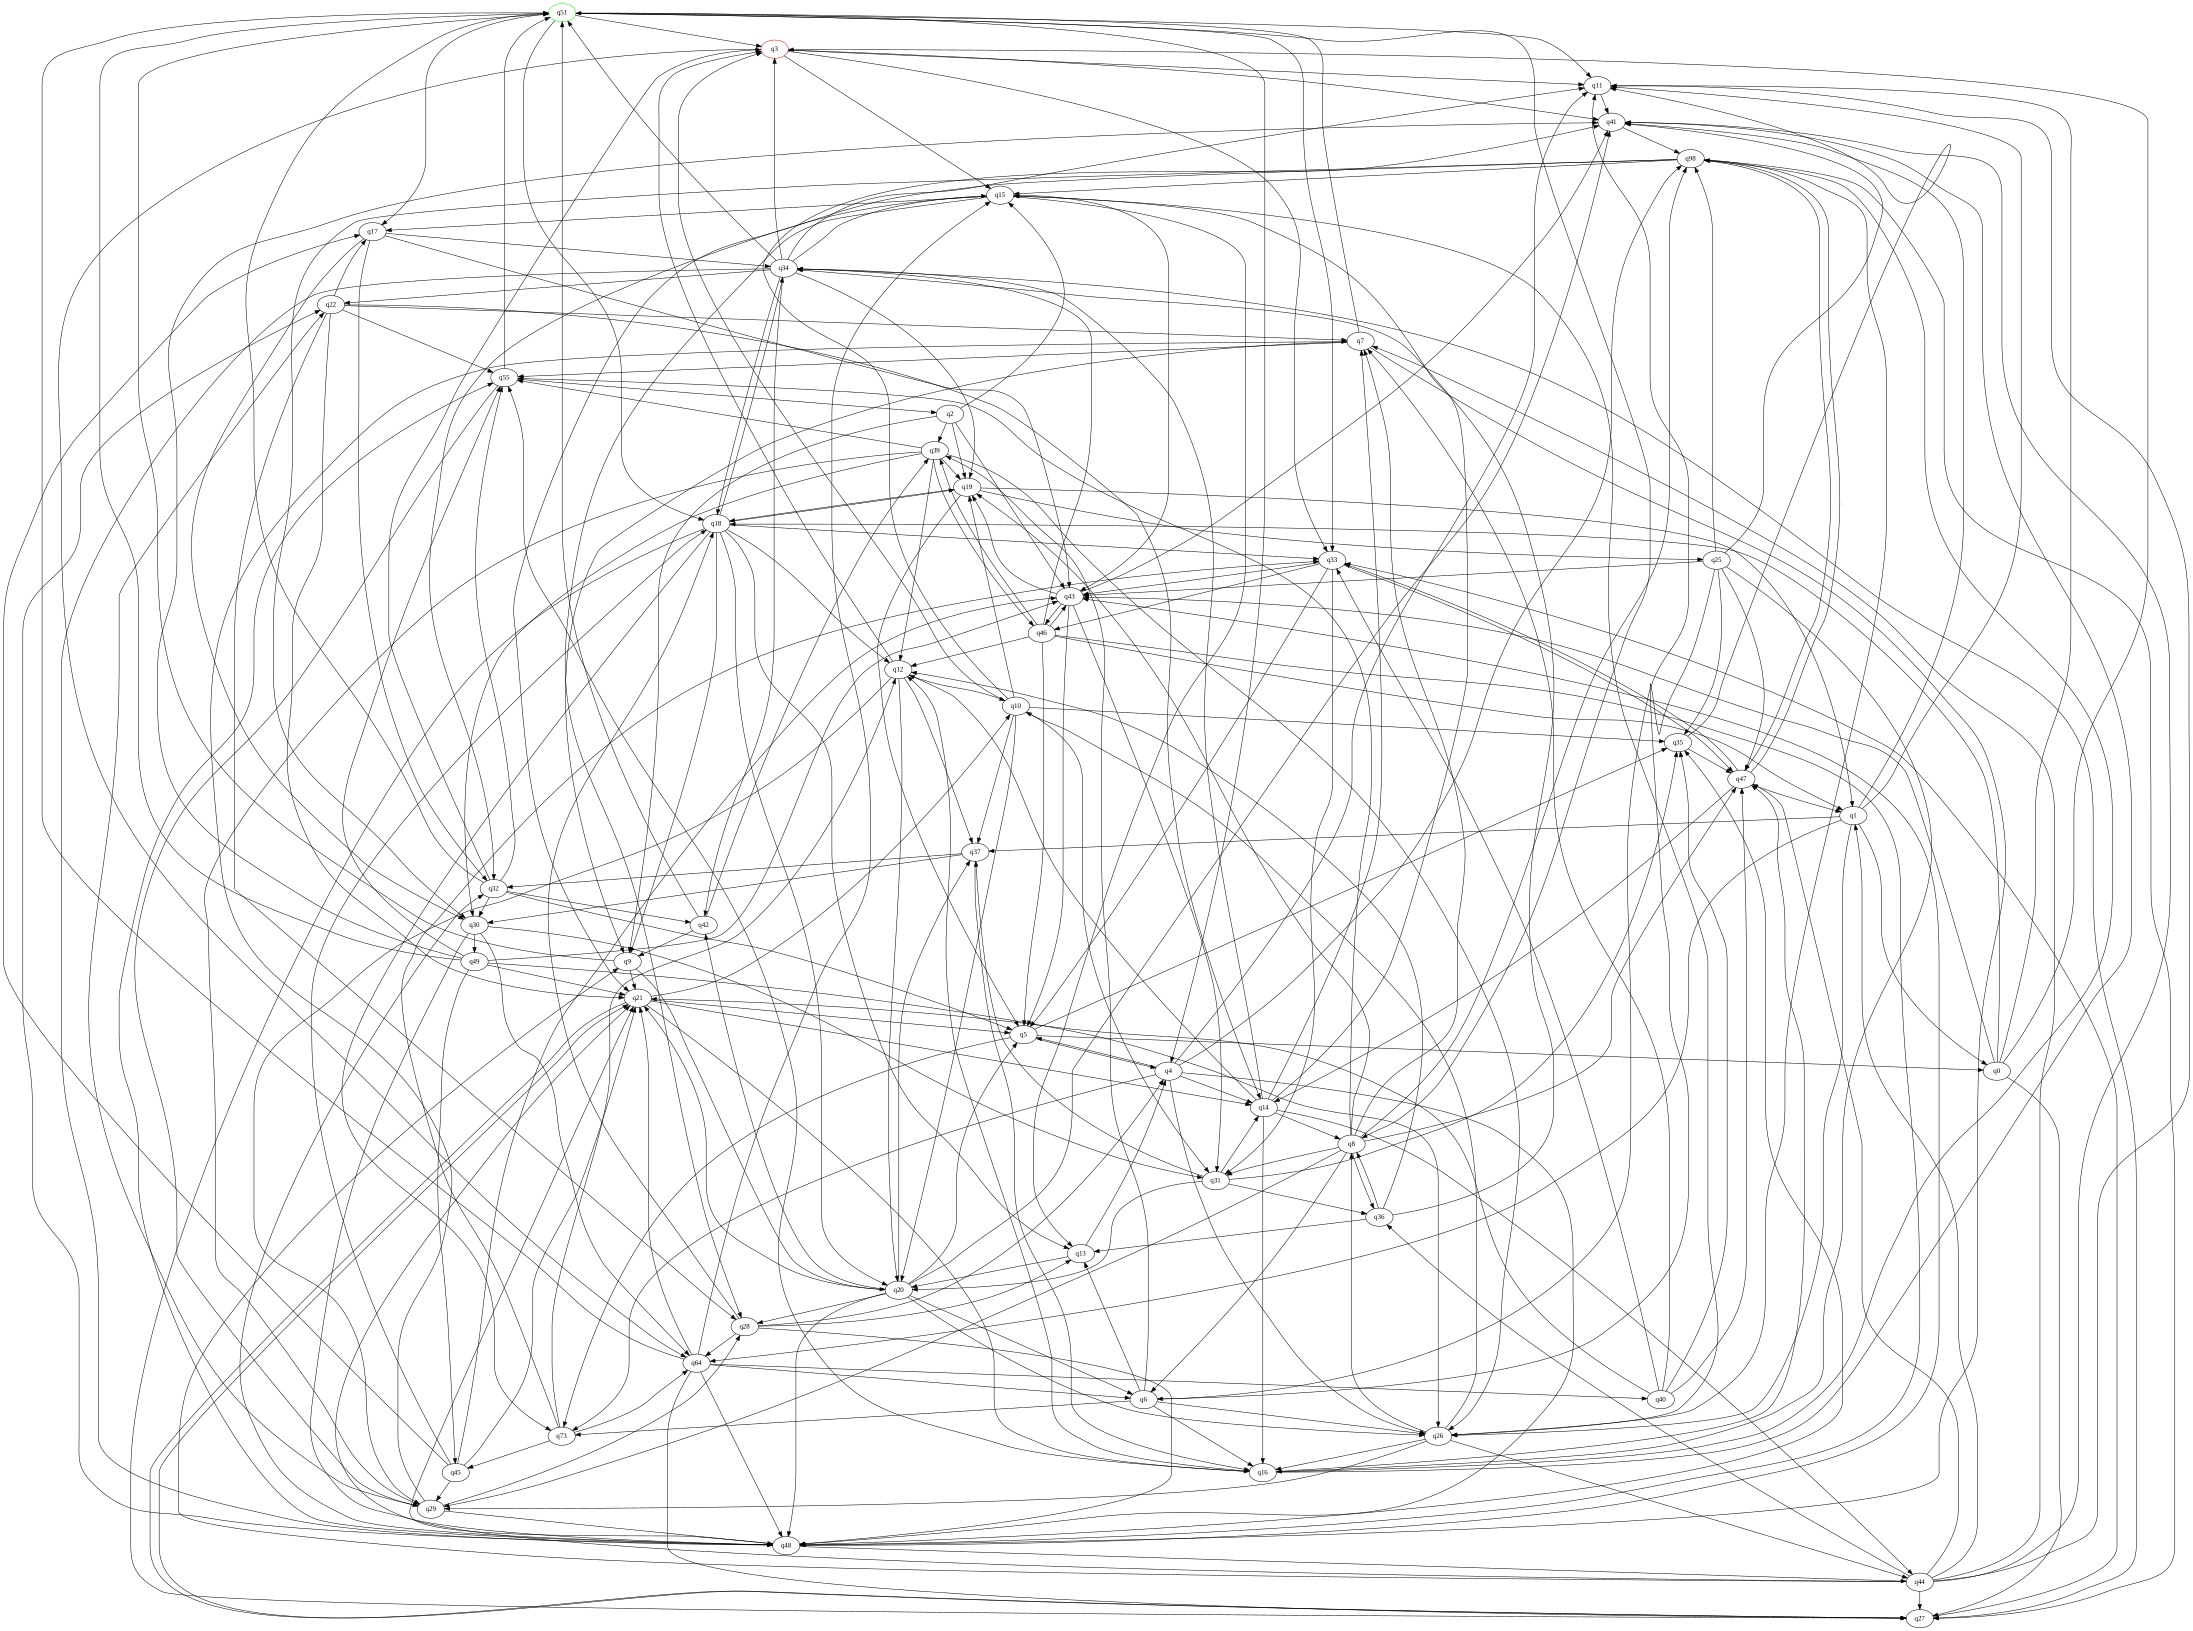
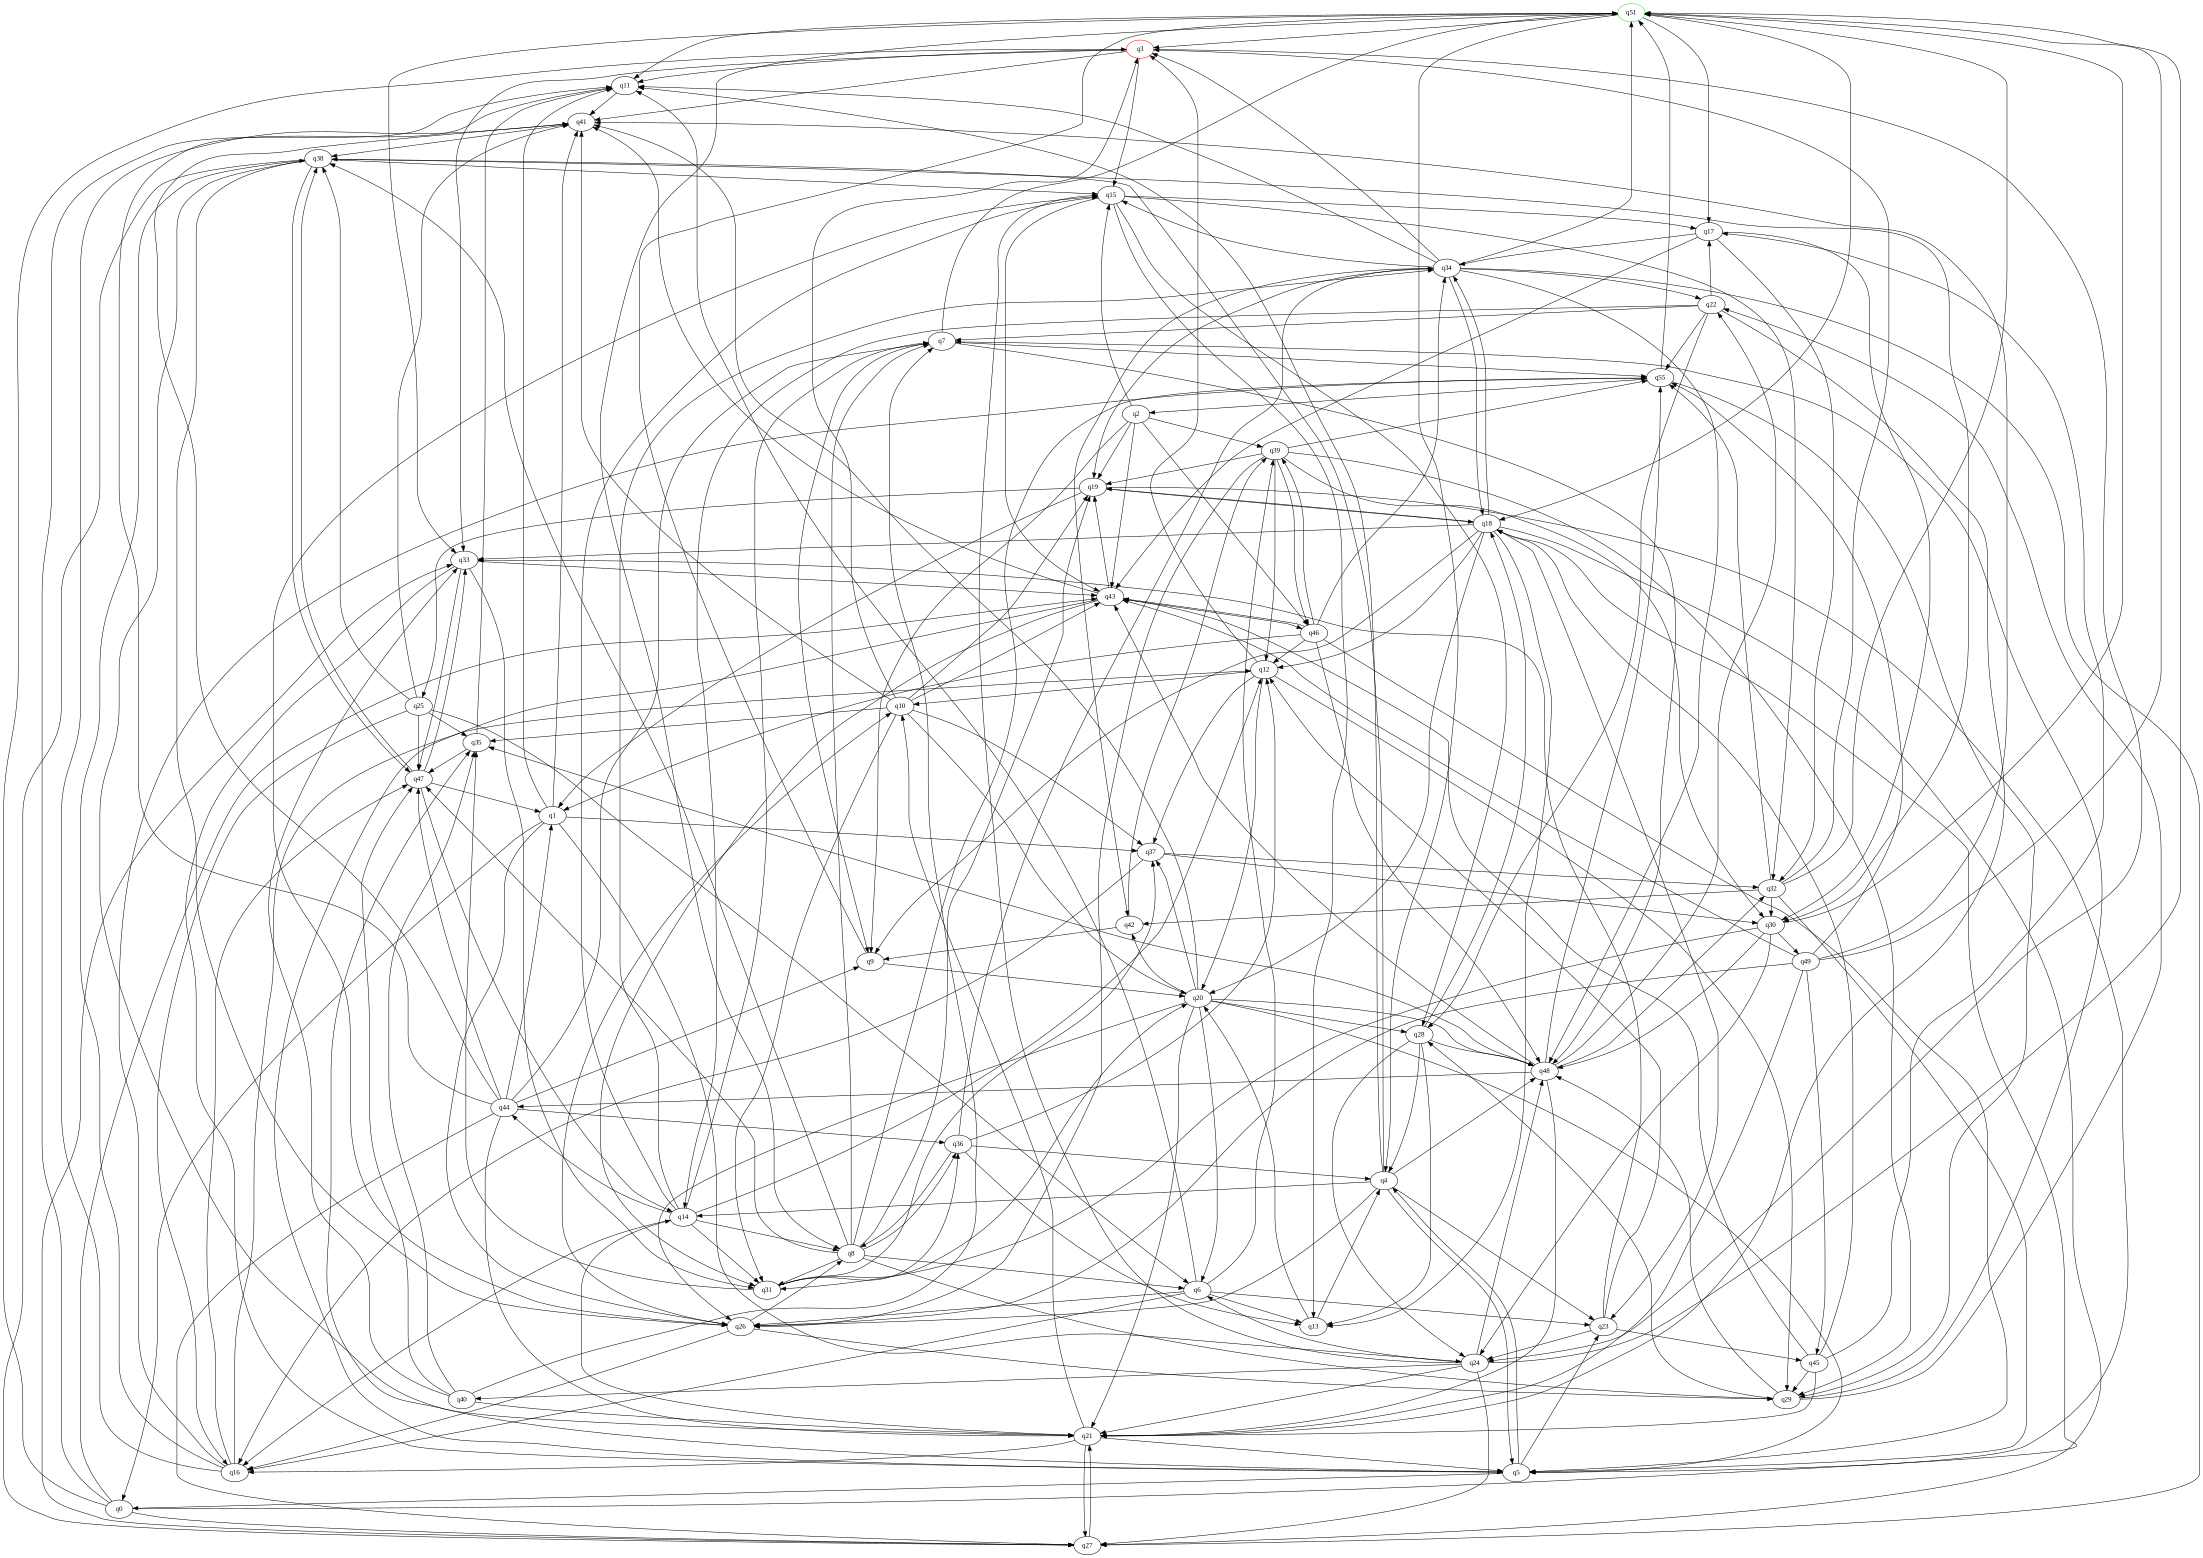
(1691, 159) -> (318, 159)
(562, 486) -> (2123, 343)
(1426, 577) -> (1004, 654)
(1189, 596) -> (1223, 522)
(632, 977) -> none
(1238, 1146) -> (723, 1252)
none -> (1169, 1162)
(697, 1363) -> (1475, 1363)
(562, 1436) -> (1603, 1327)
(1677, 1508) -> none
